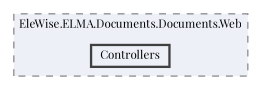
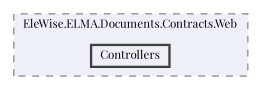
(131, 25) -> (131, 25)
